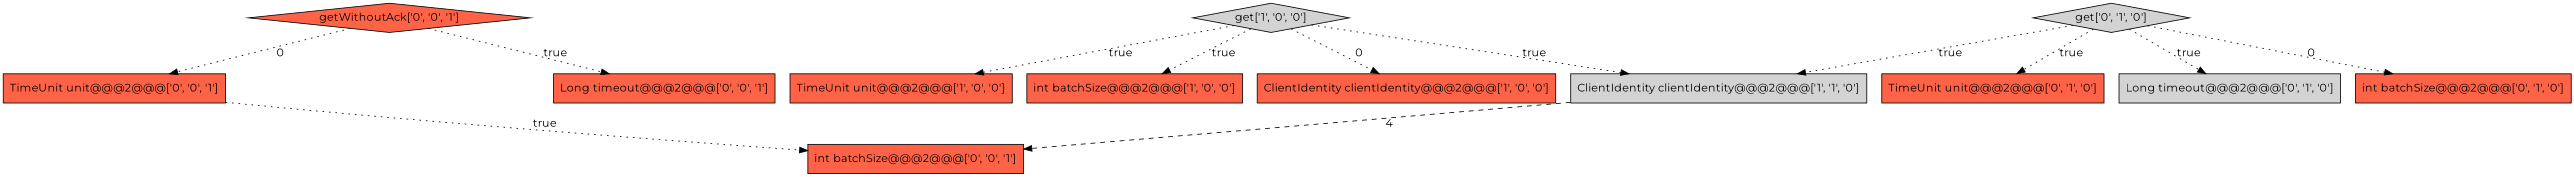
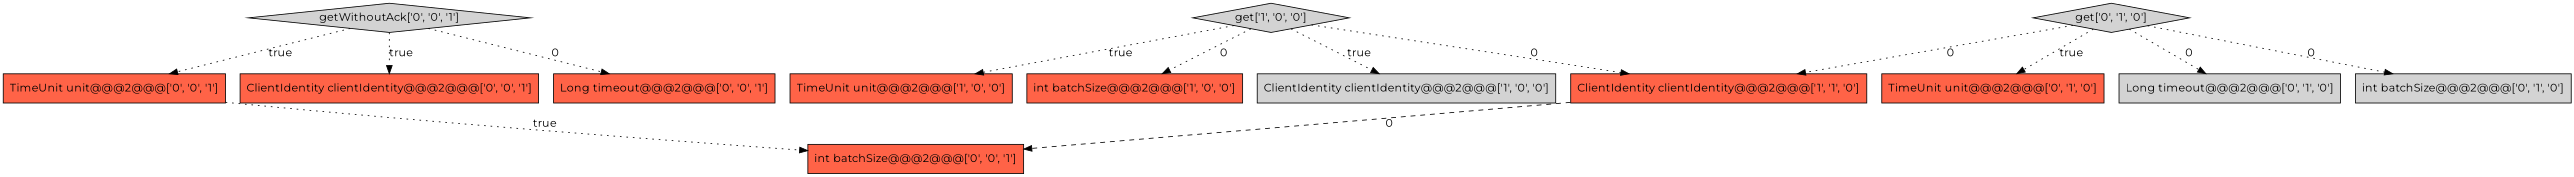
(389, 18) -> (389, 18)
(281, 53) -> (281, 53)
(556, 53) -> (556, 53)
(1224, 53) -> (1224, 53)
(1359, 53) -> (1359, 53)
(1535, 53) -> (1535, 53)
(1951, 53) -> (1951, 53)
(2189, 53) -> (2189, 53)
none -> (389, 88)
(1406, 88) -> (1406, 88)
(1719, 88) -> (1719, 88)
(2463, 88) -> (2463, 88)
(1389, 124) -> (1389, 124)
